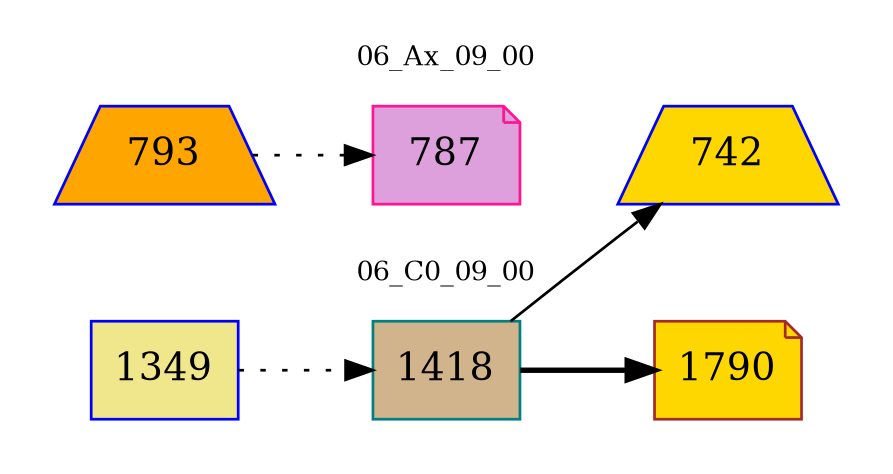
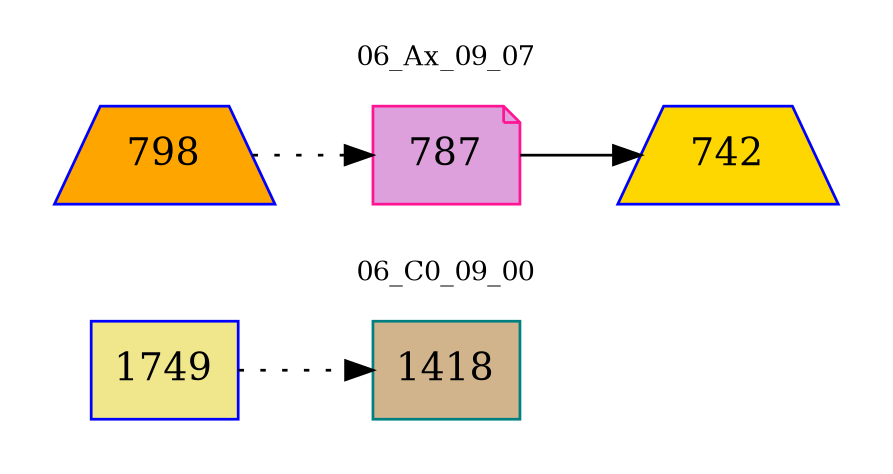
(446, 59) -> (446, 59)
(165, 155) -> (165, 155)
(574, 271) -> (566, 155)
(165, 370) -> (165, 370)
(728, 370) -> none
